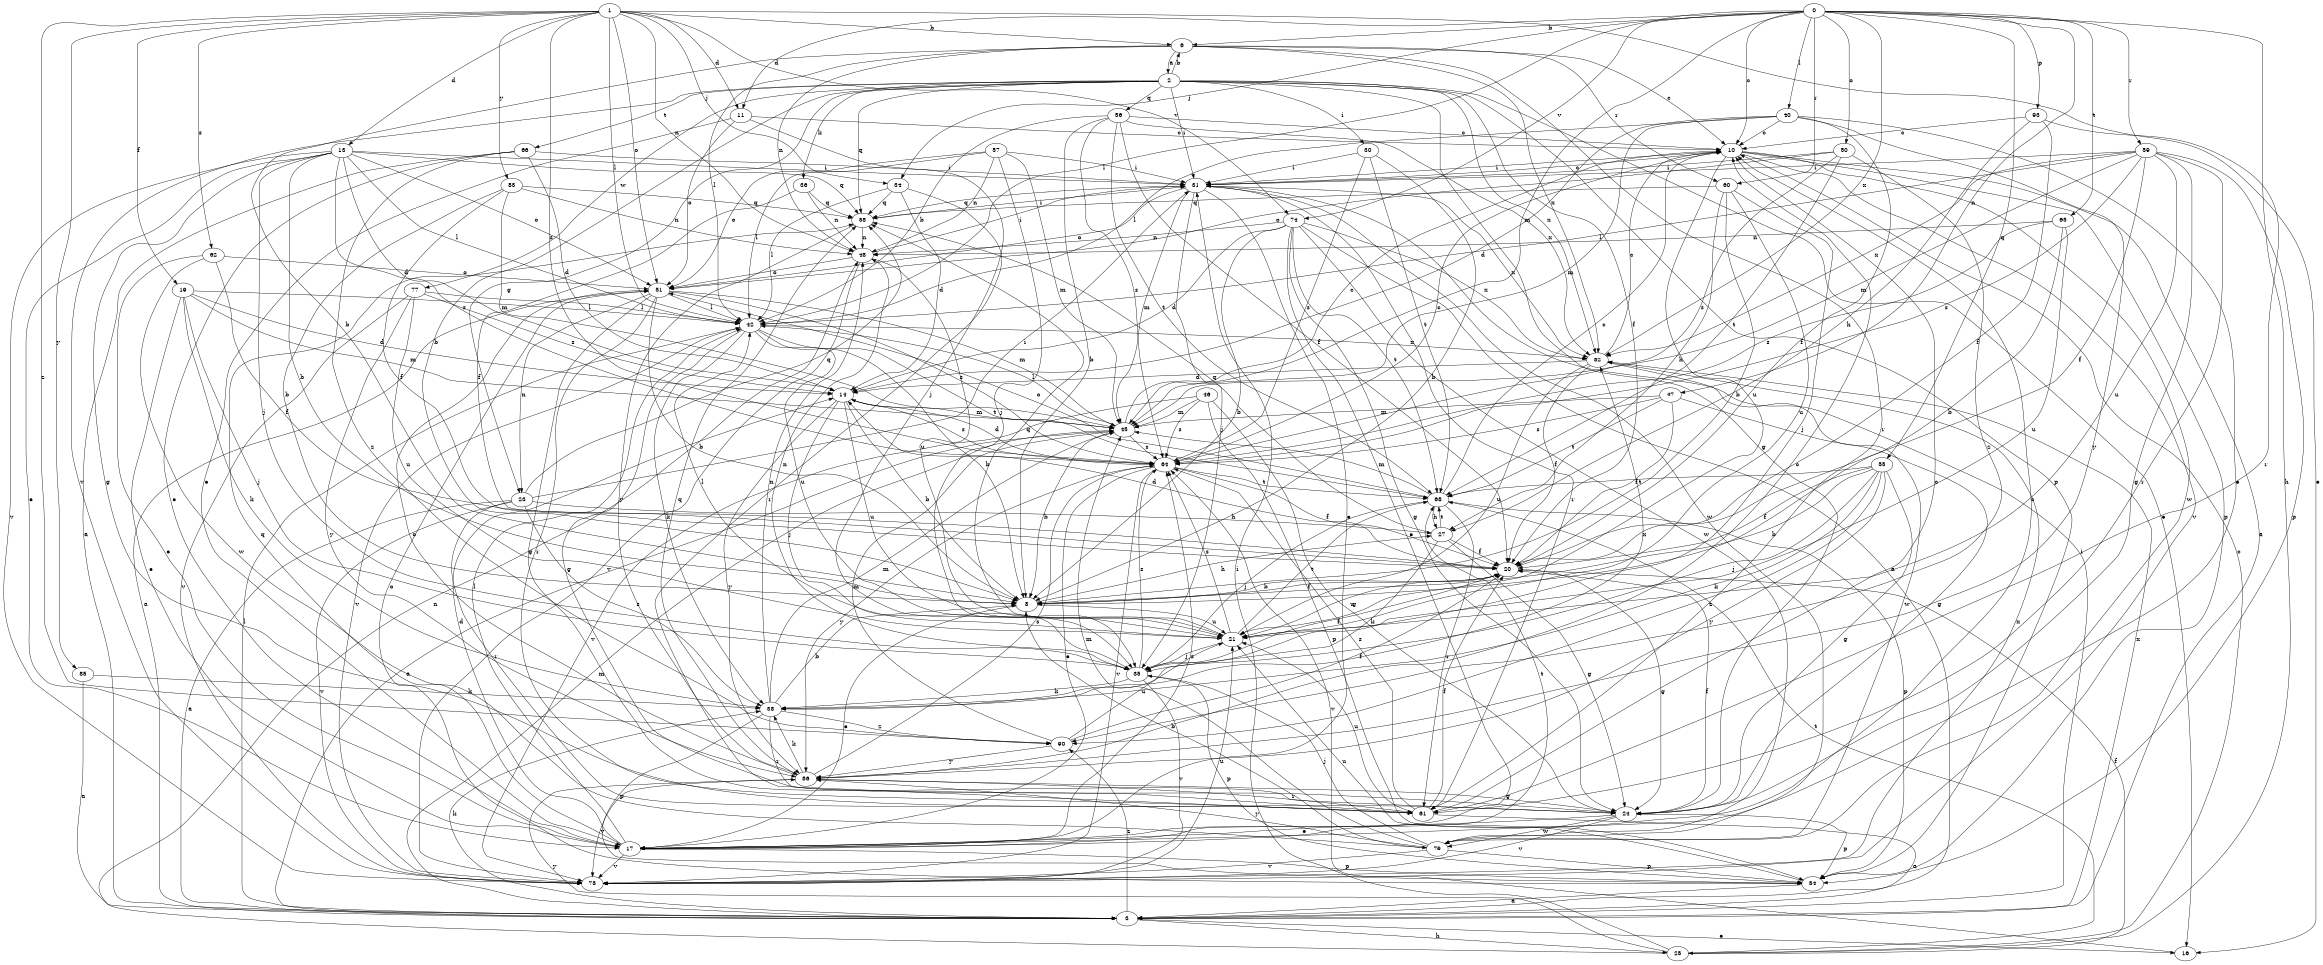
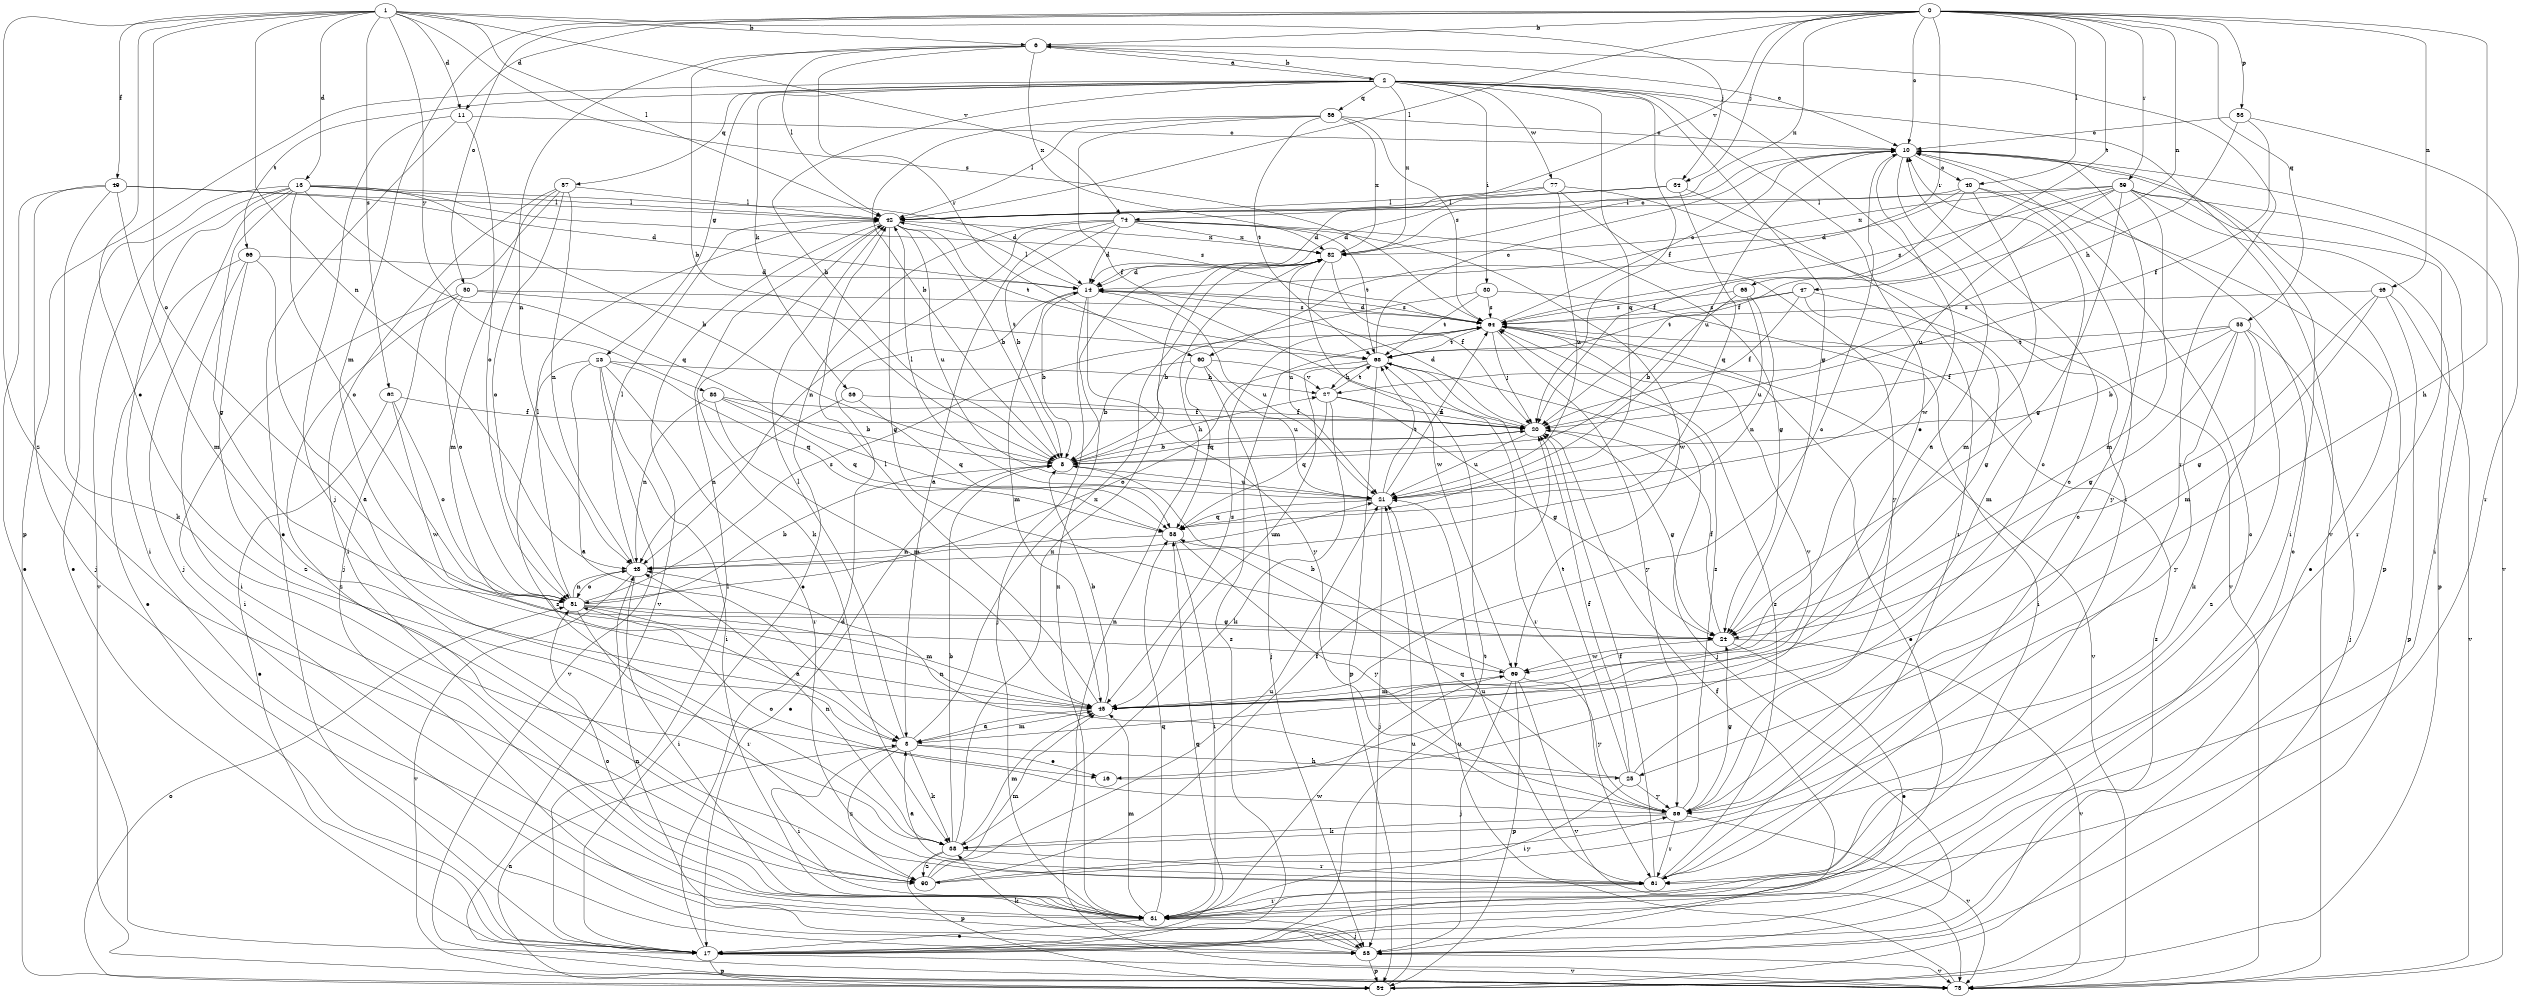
none -> (2312, 26)
none -> (959, 86)
(2036, 116) -> (2240, 116)
(1761, 132) -> (1936, 167)
(922, 220) -> (1032, 168)
none -> (994, 246)
(183, 290) -> (116, 185)
none -> (664, 322)
(573, 343) -> (1317, 238)
(529, 353) -> (592, 577)
(1681, 360) -> (1309, 378)
(926, 393) -> (388, 579)
(1142, 447) -> (1229, 434)
(1508, 453) -> (1429, 890)
(1327, 517) -> (1508, 378)
(1207, 552) -> (1441, 412)
(2018, 622) -> (1115, 622)
(83, 674) -> none
(1767, 817) -> none
(1437, 849) -> (1514, 674)
